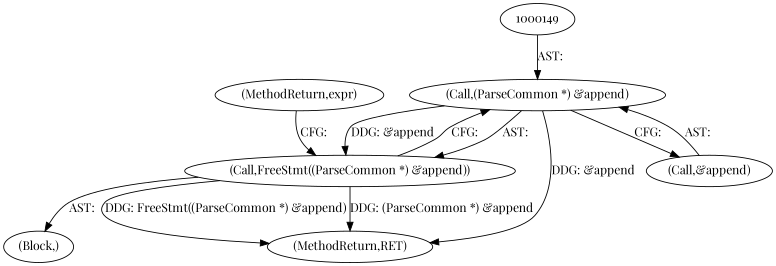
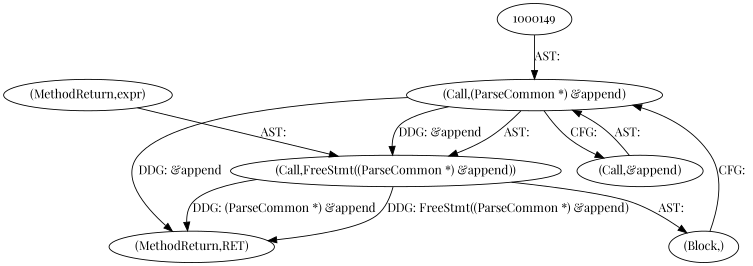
(316, 133) -> (275, 133)
(440, 135) -> (709, 152)
